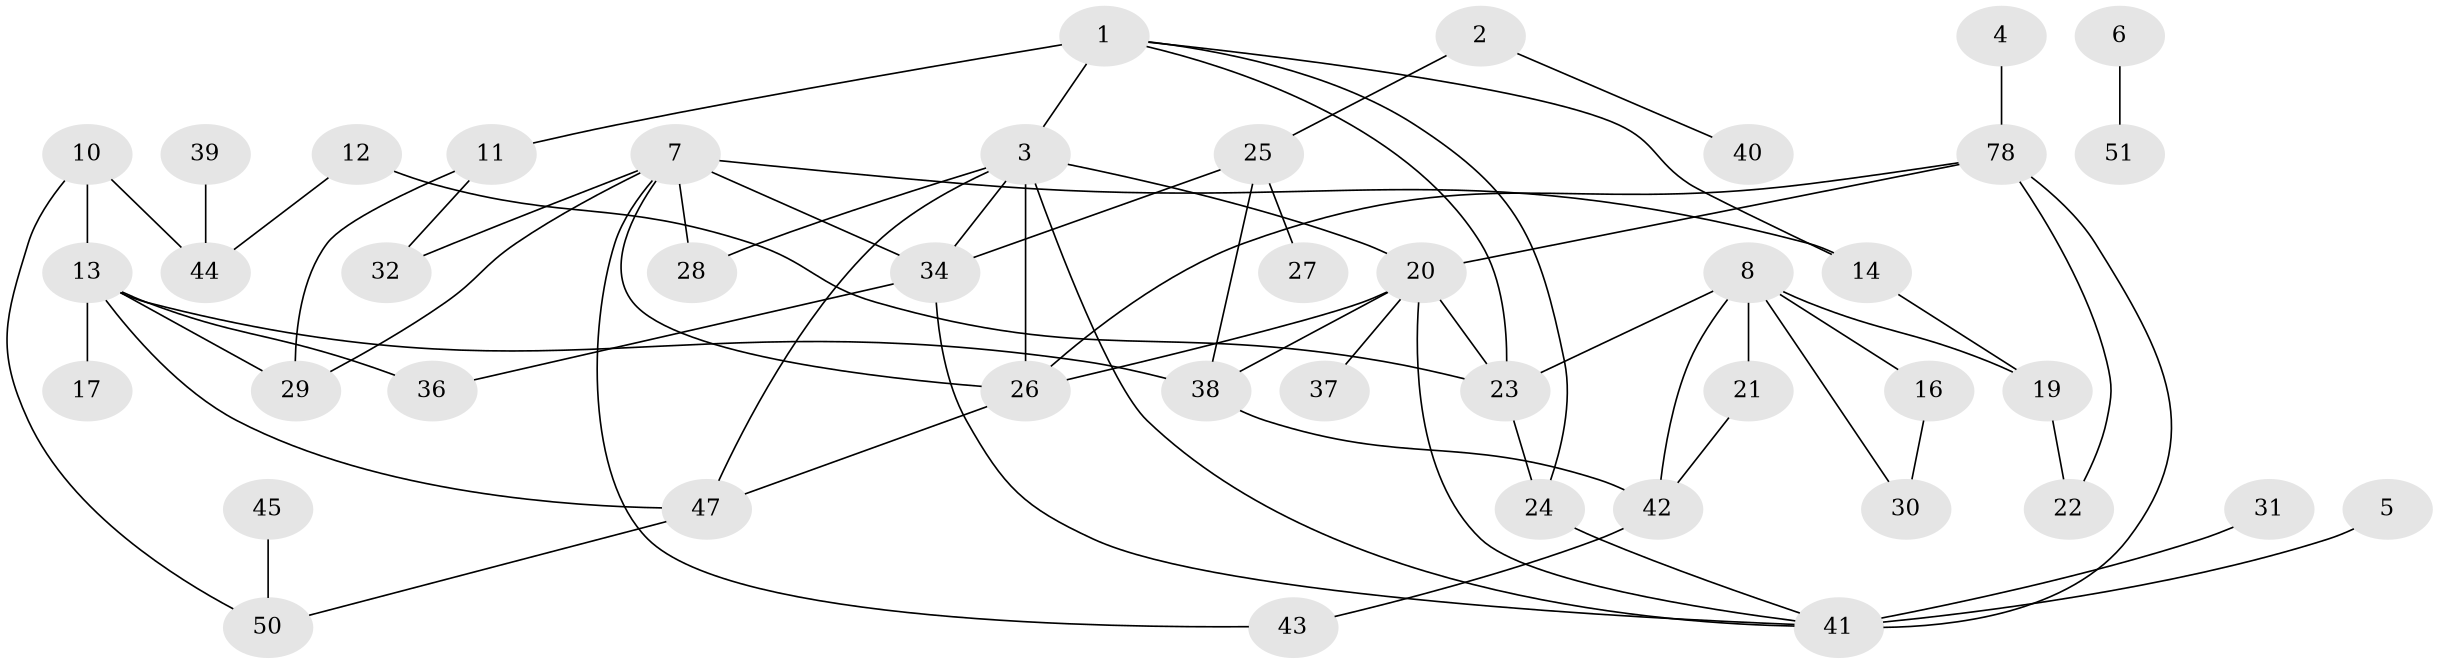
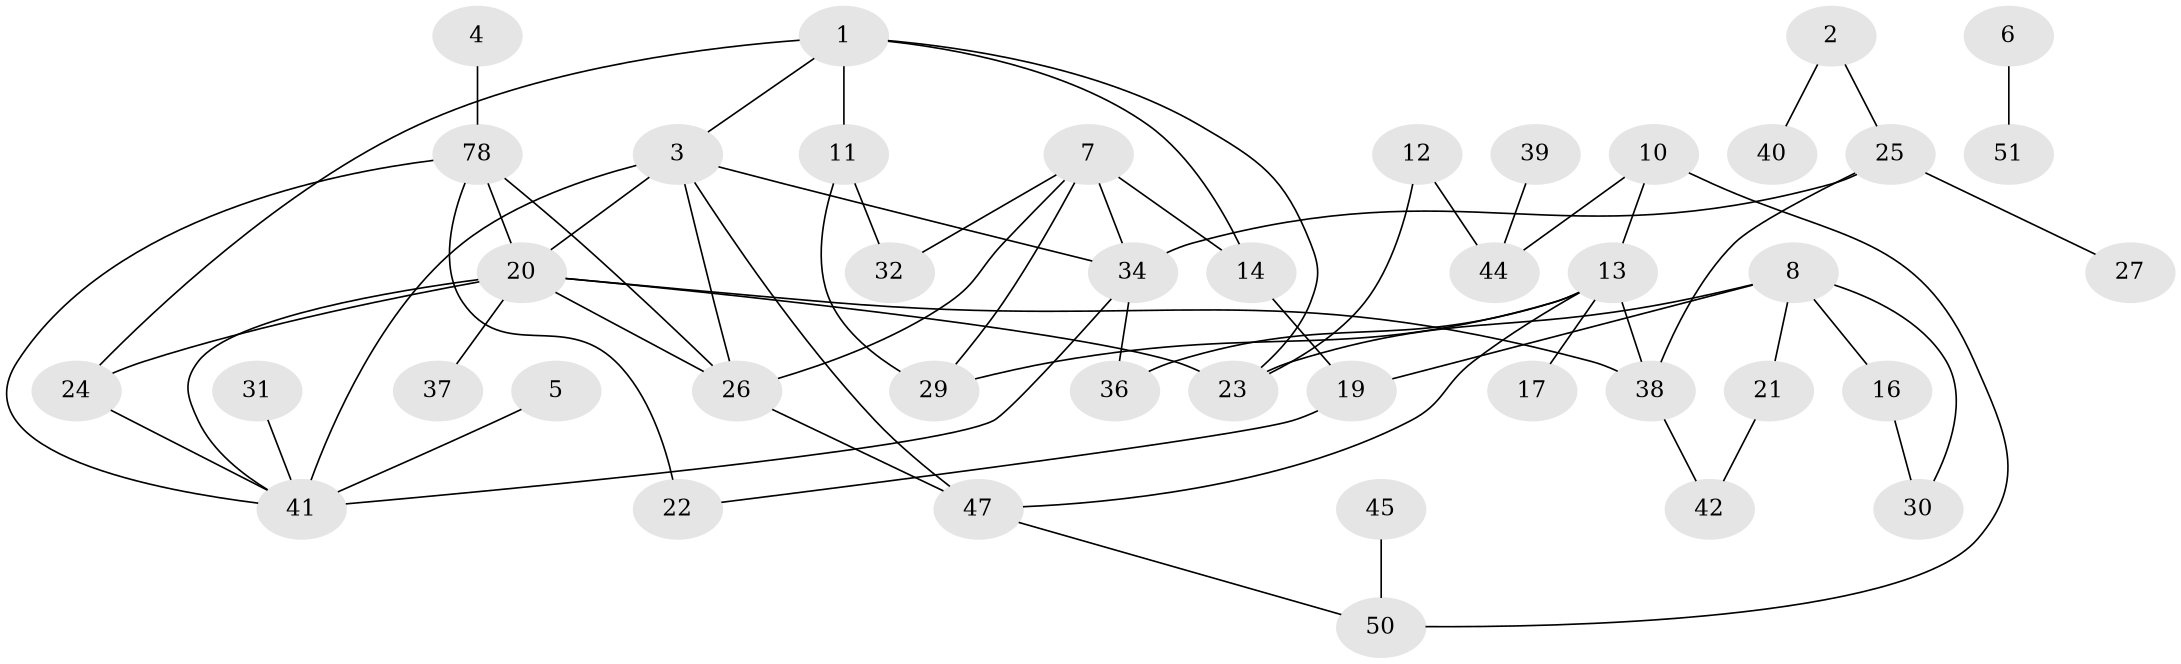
(692, 273) -> none
(1681, 385) -> none
(1523, 450) -> (203, 344)
(1293, 628) -> none
